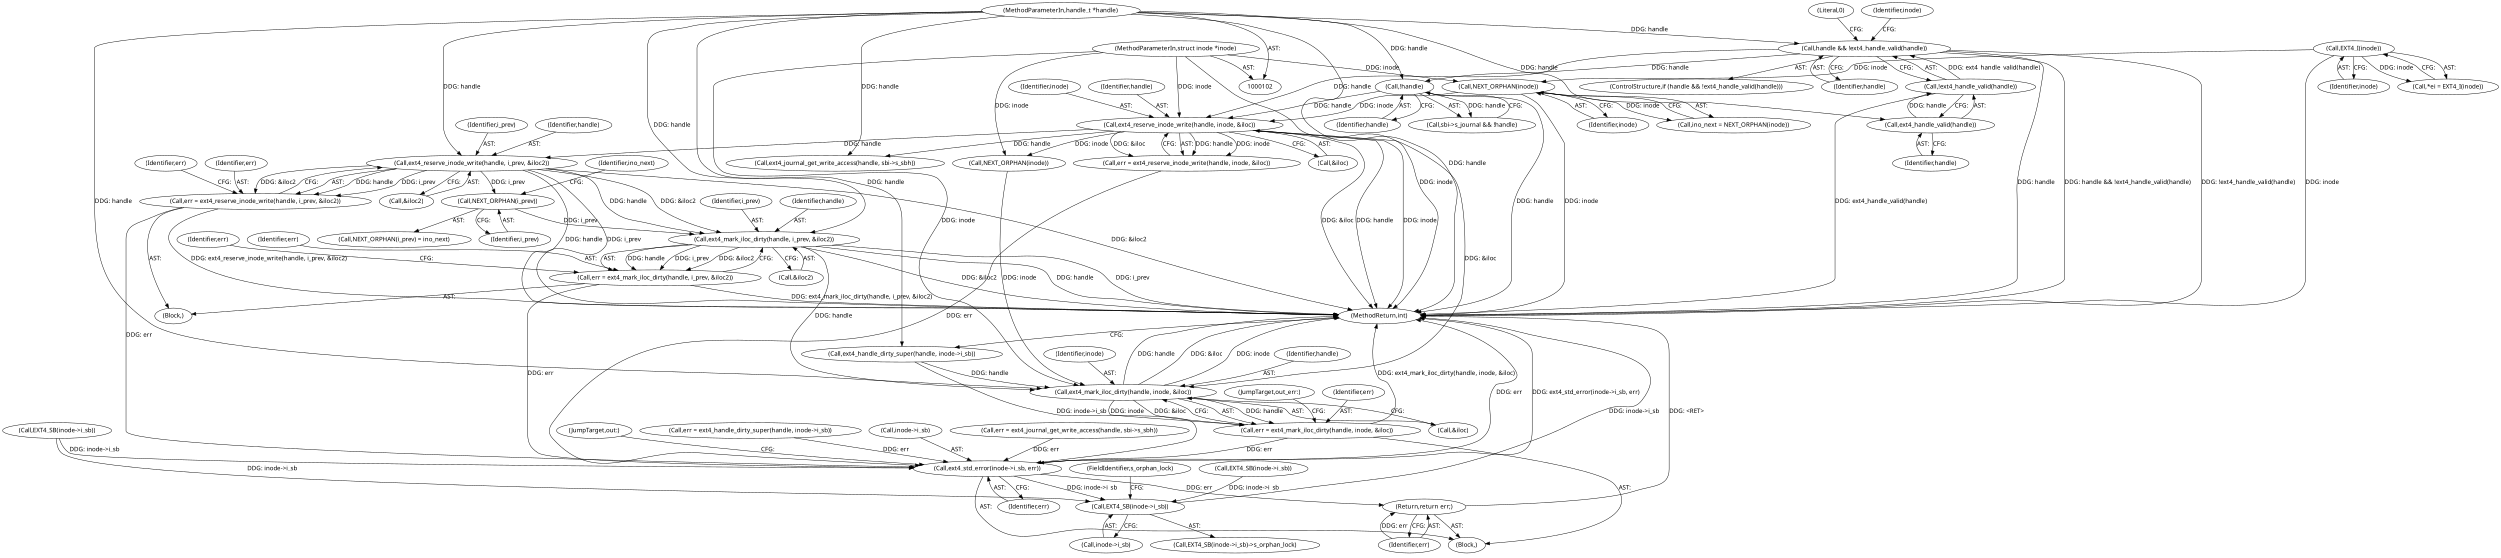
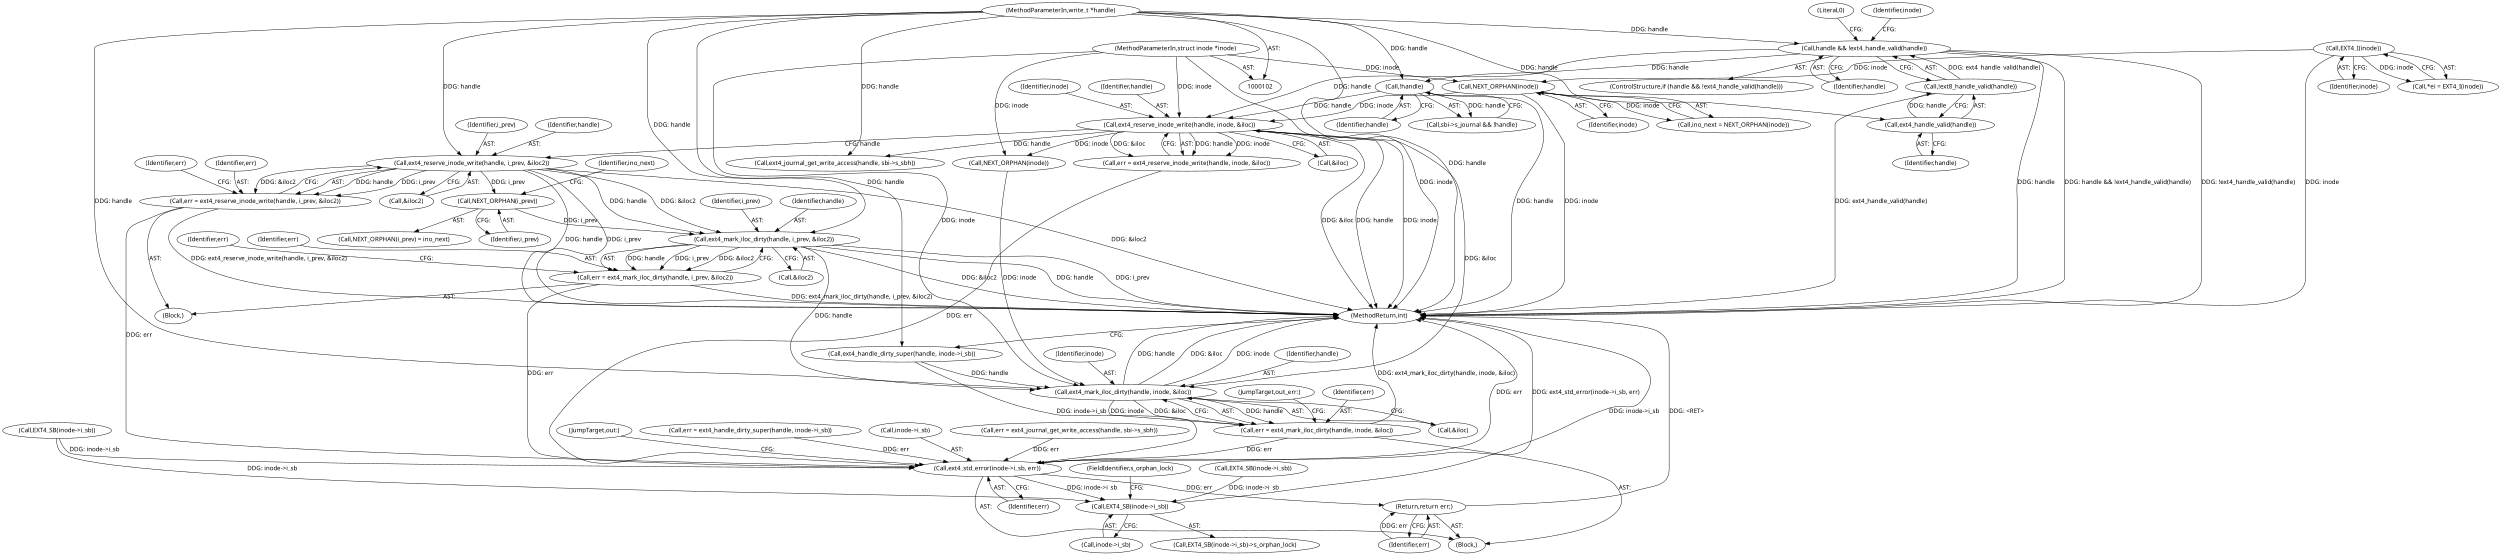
(1061, 11) -> (1061, 11)
(1971, 87) -> (1971, 87)
(863, 144) -> (863, 144)
